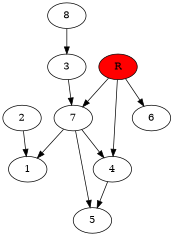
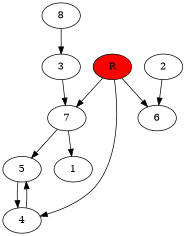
(24, 140) -> (161, 89)
(91, 141) -> (17, 191)
